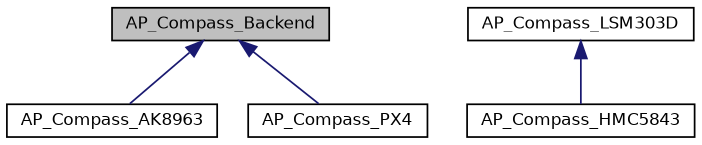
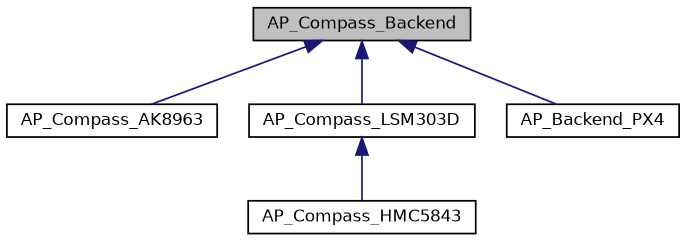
none -> (362, 81)
(338, 121) -> (593, 121)
